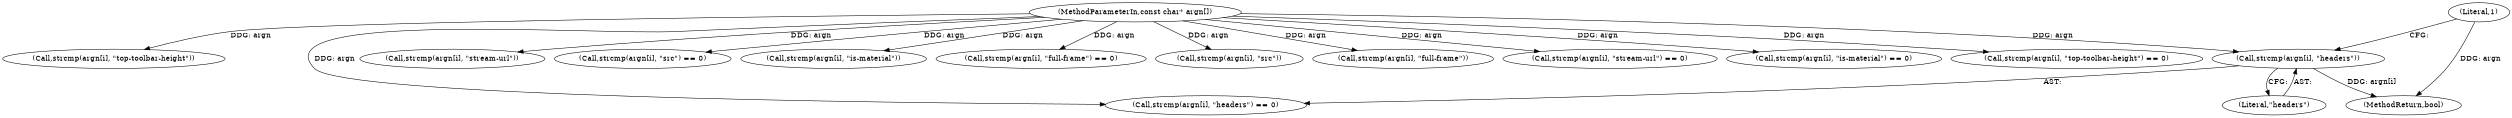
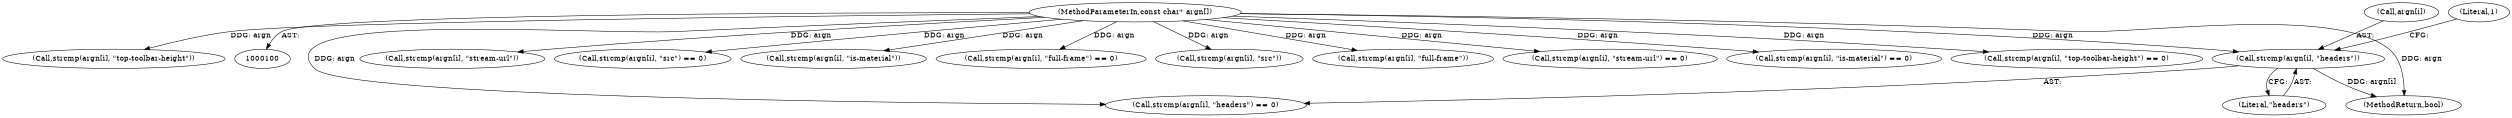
none -> (2401, 12)
none -> (263, 59)
(2452, 61) -> (1839, 24)
